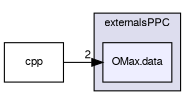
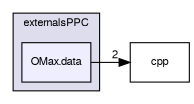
(78, 62) -> (106, 62)
